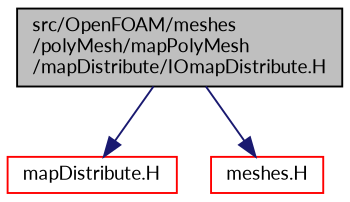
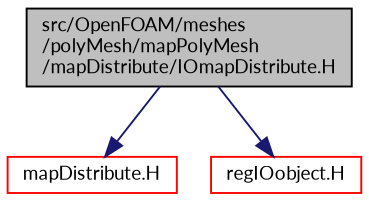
(267, 175) -> (286, 175)
